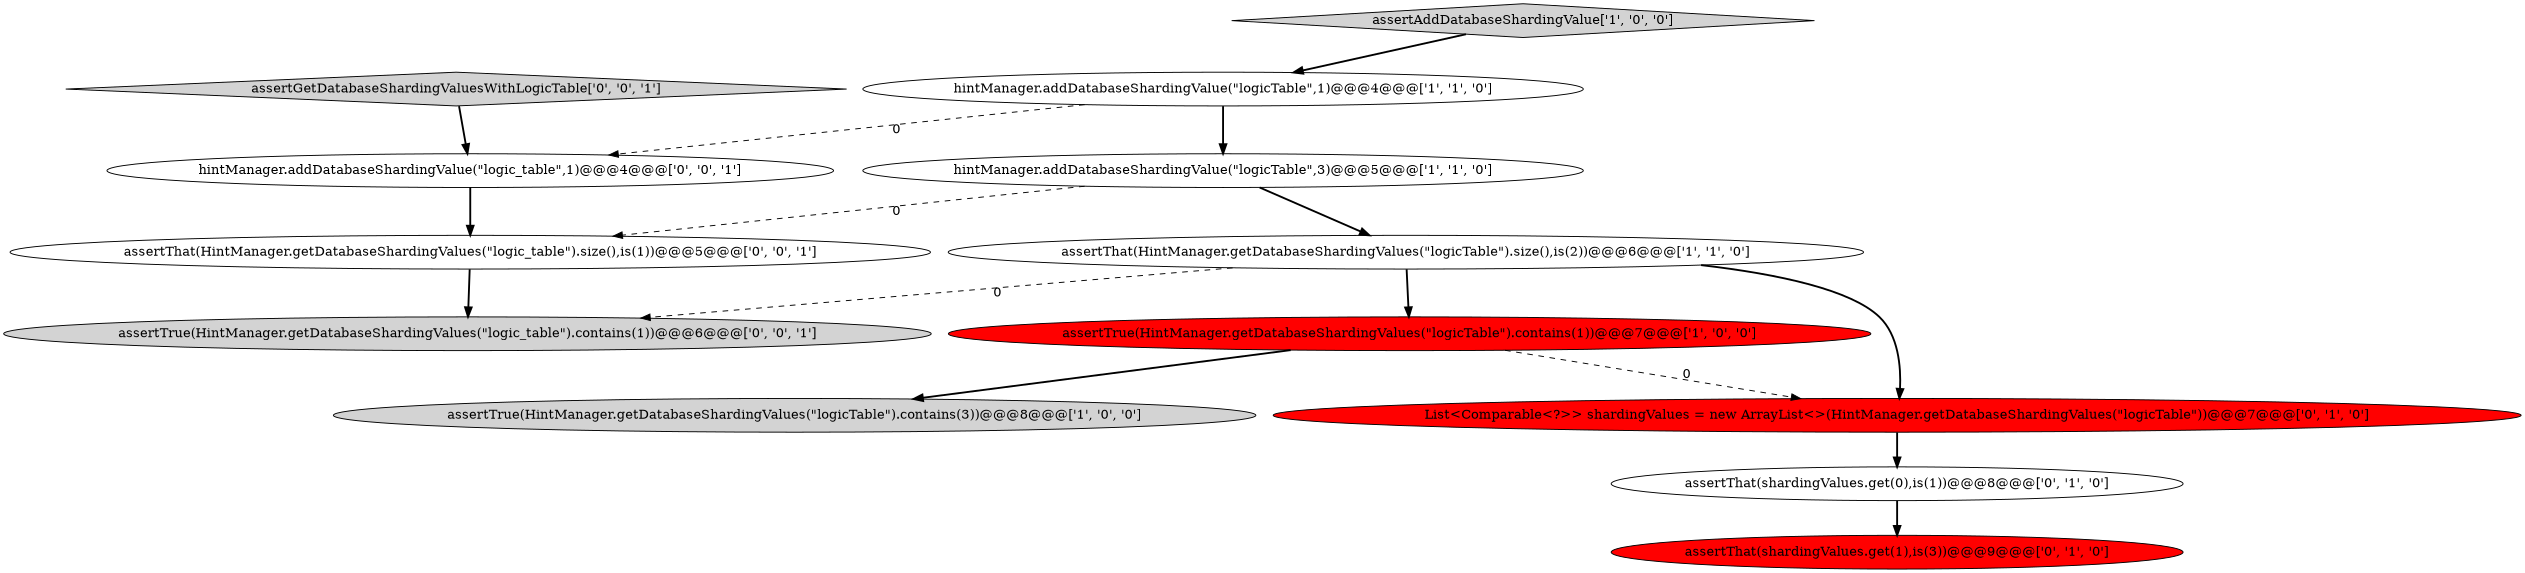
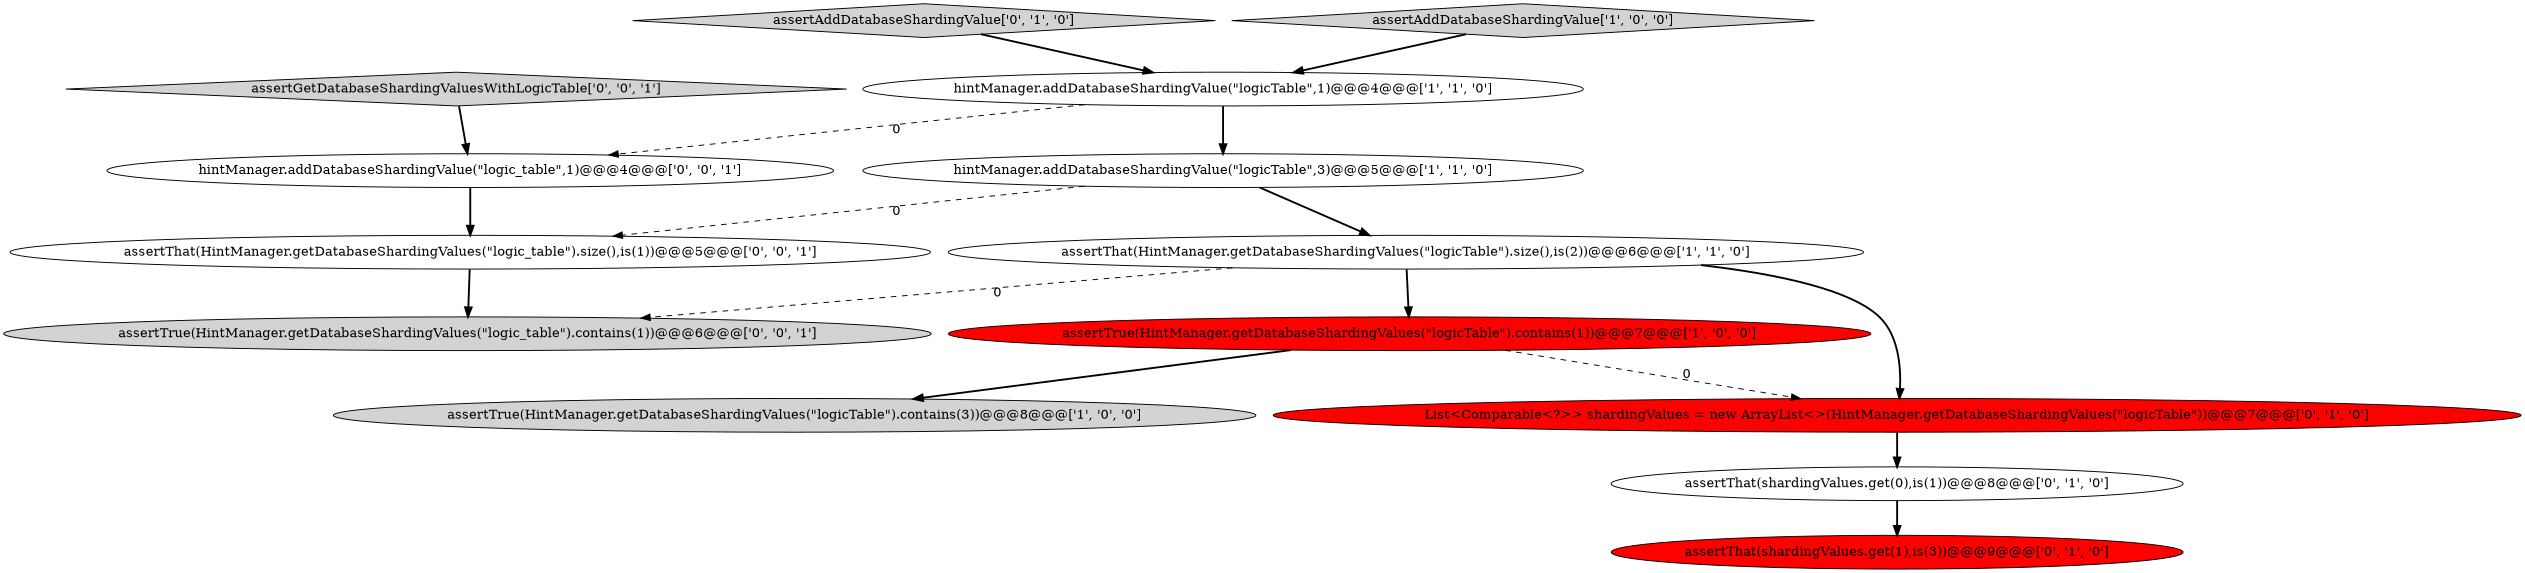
none -> (924, 21)
